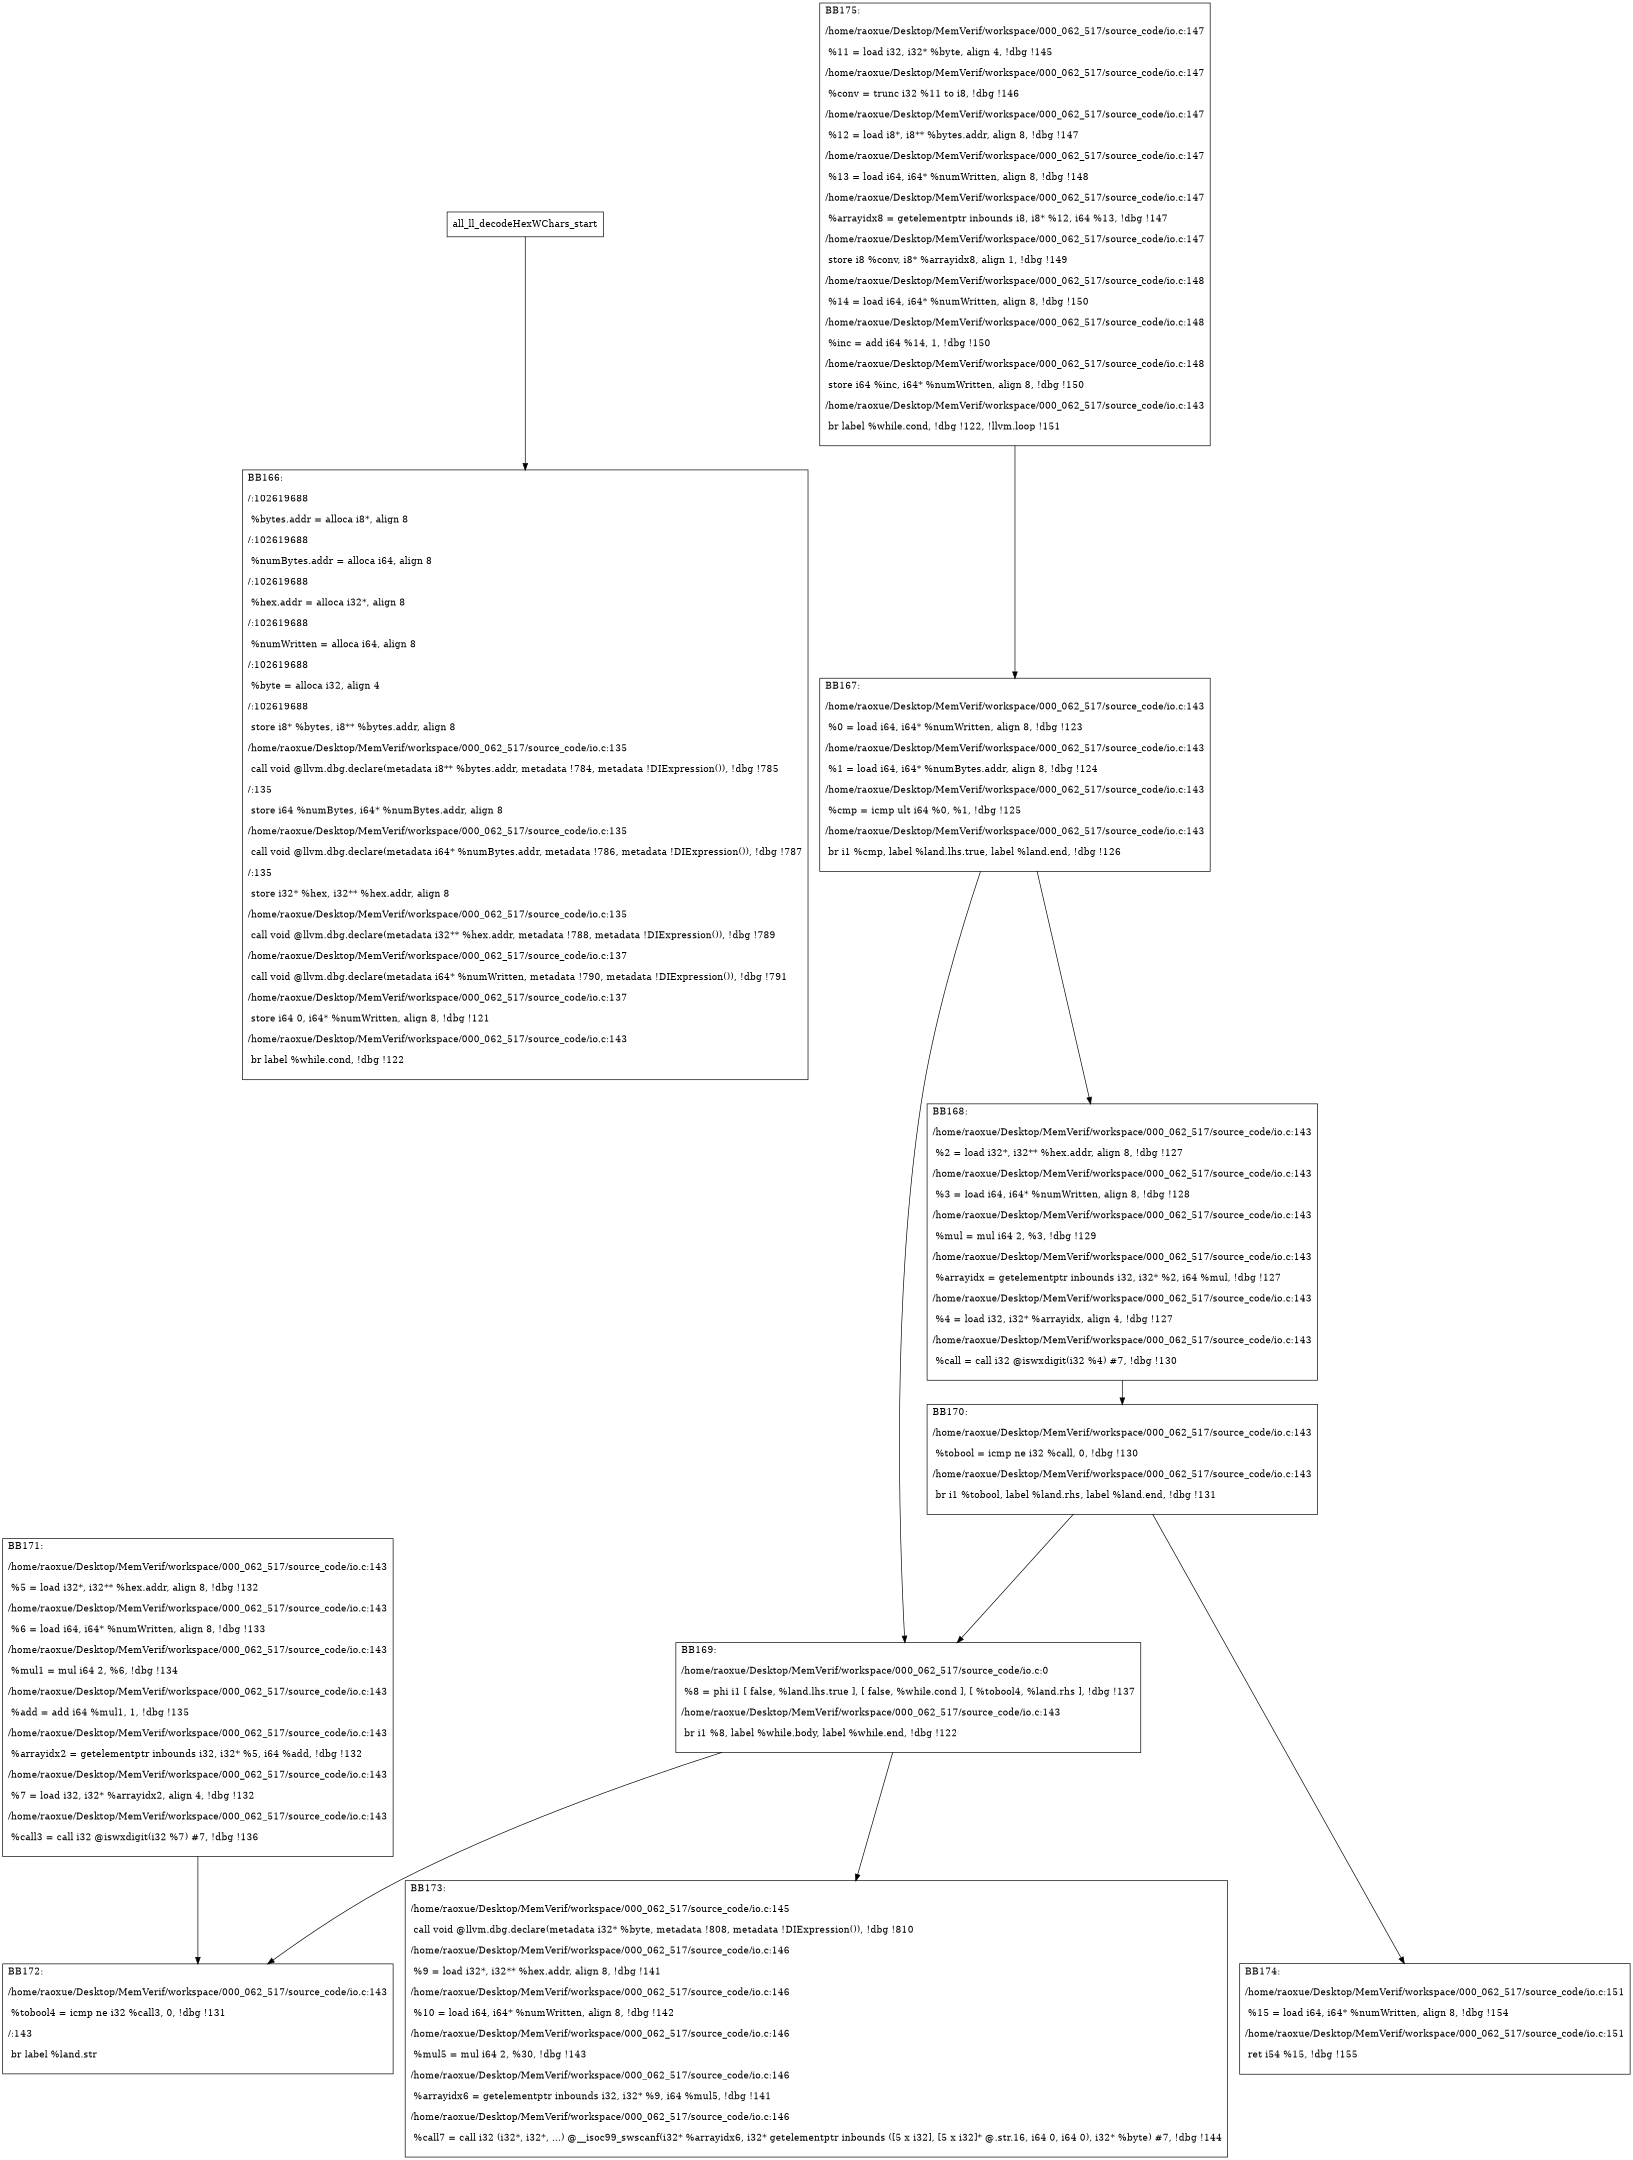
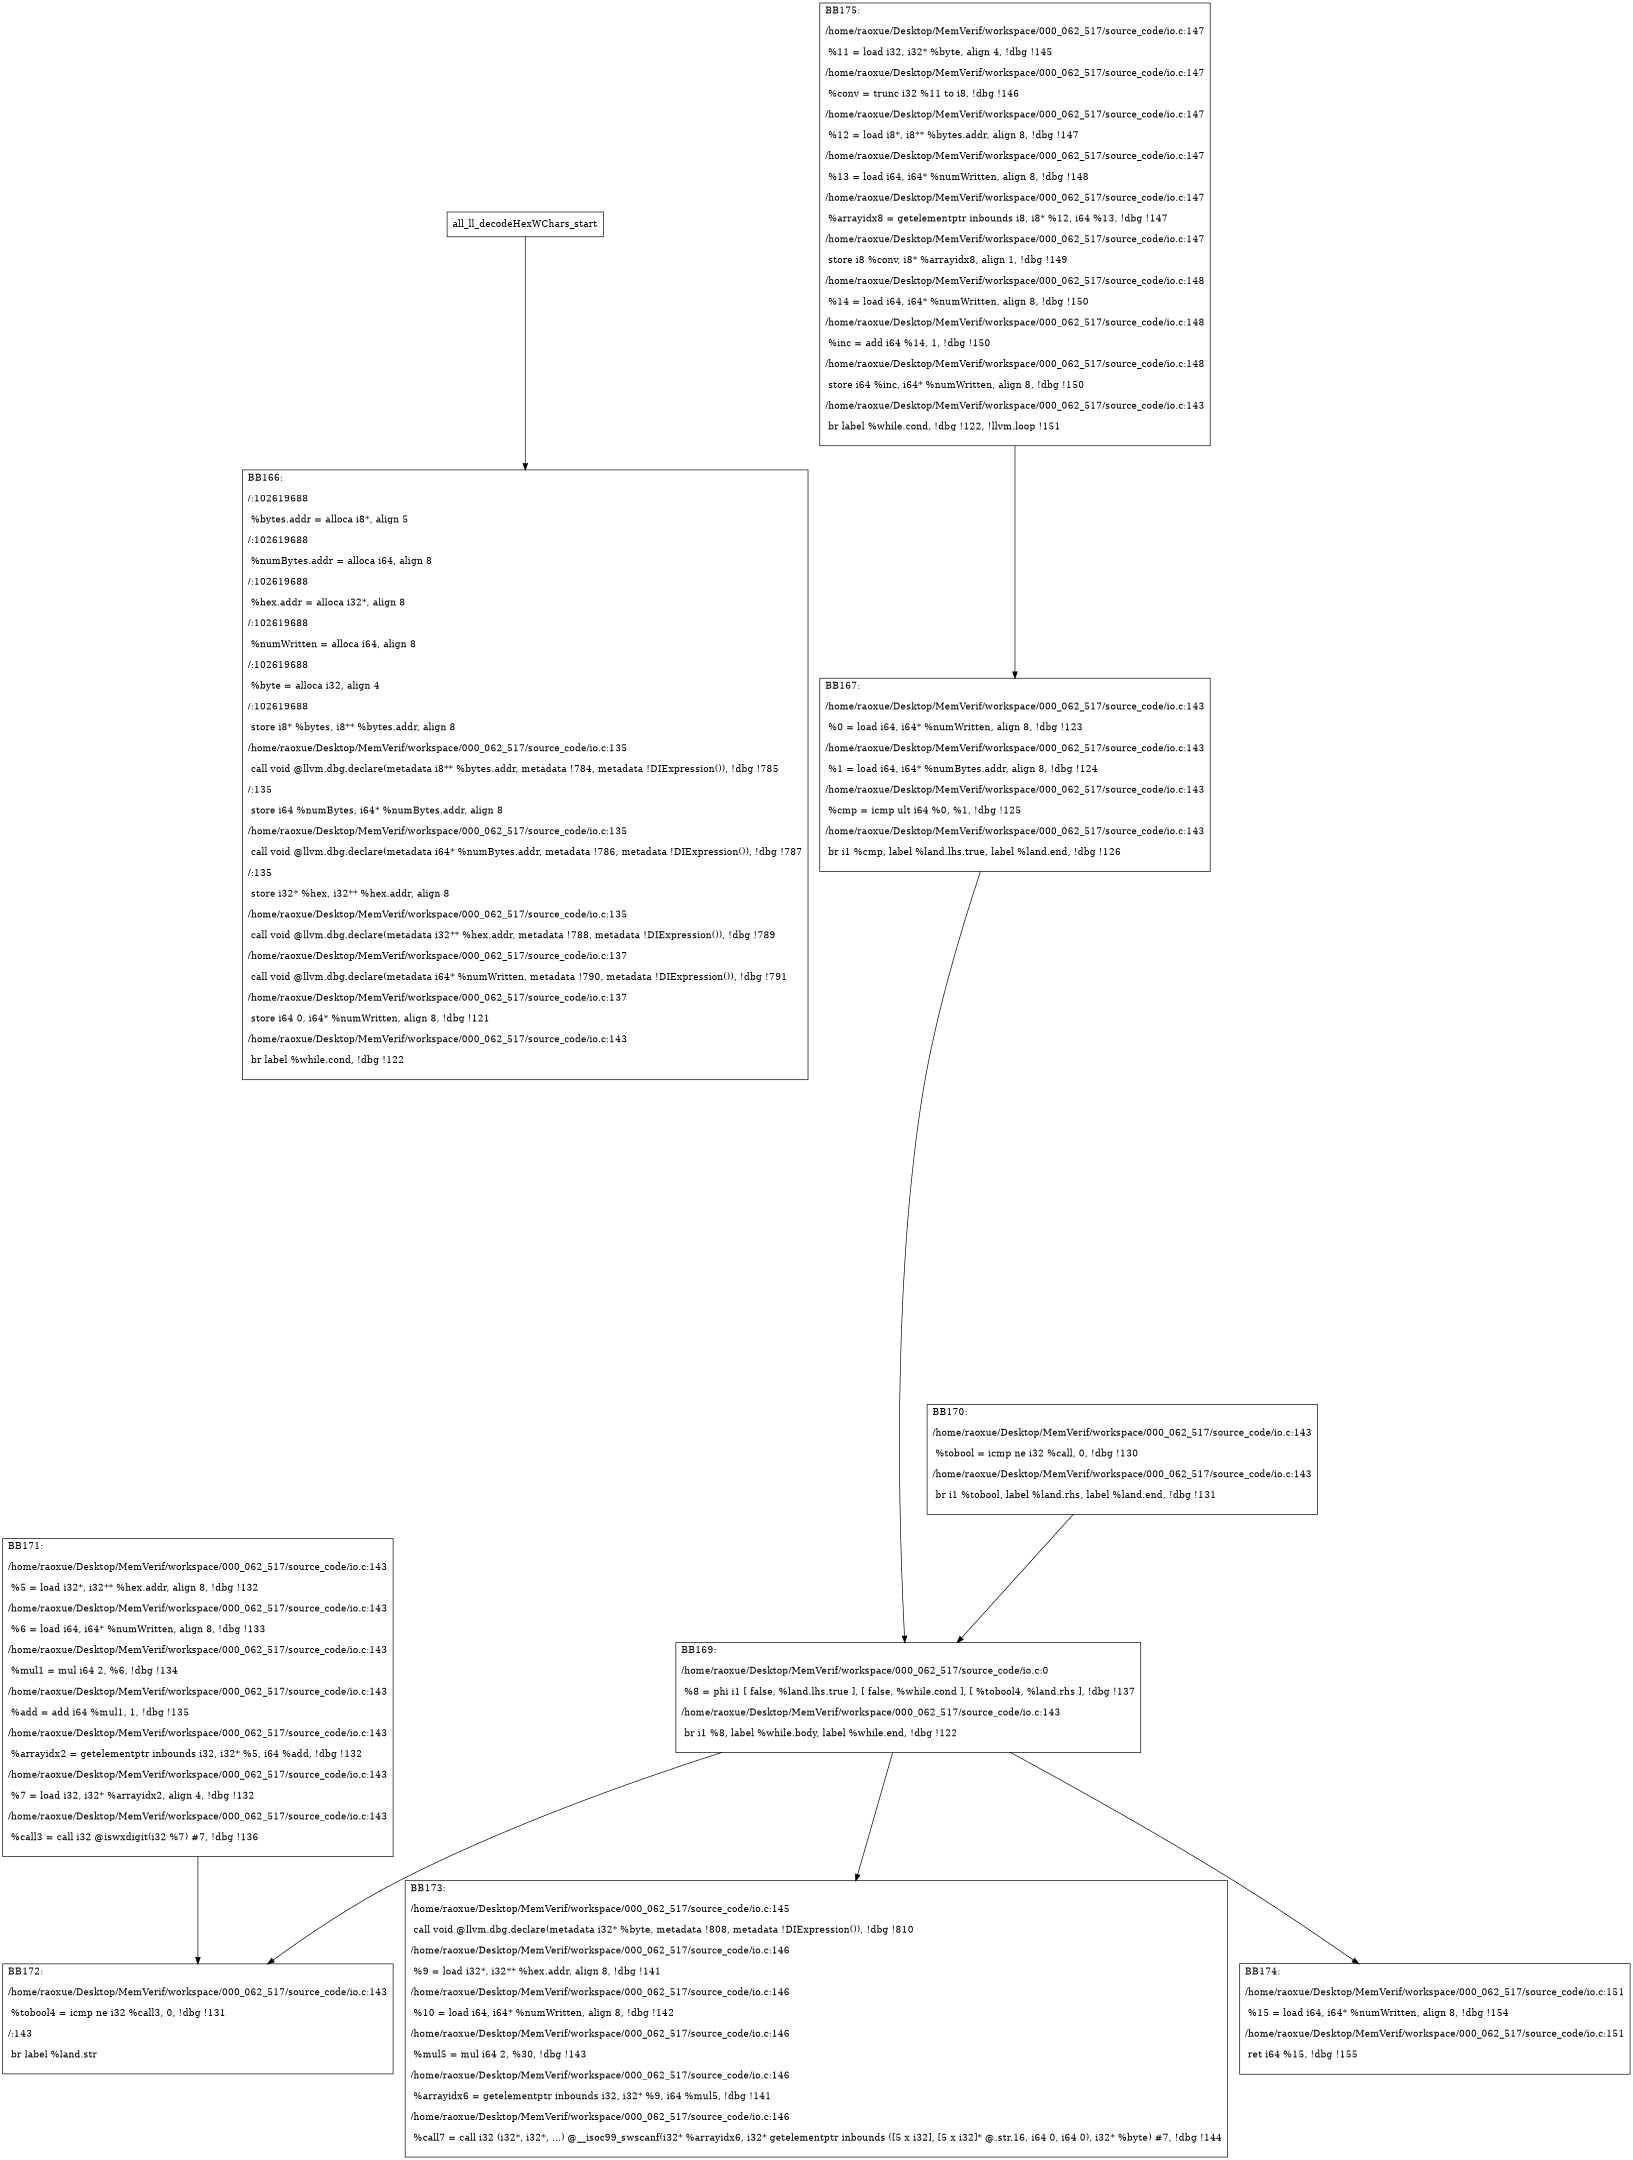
(328, 520) -> (328, 520)
(1122, 1242) -> none
(1277, 1736) -> (1185, 1851)
(1302, 2055) -> (1302, 2055)
